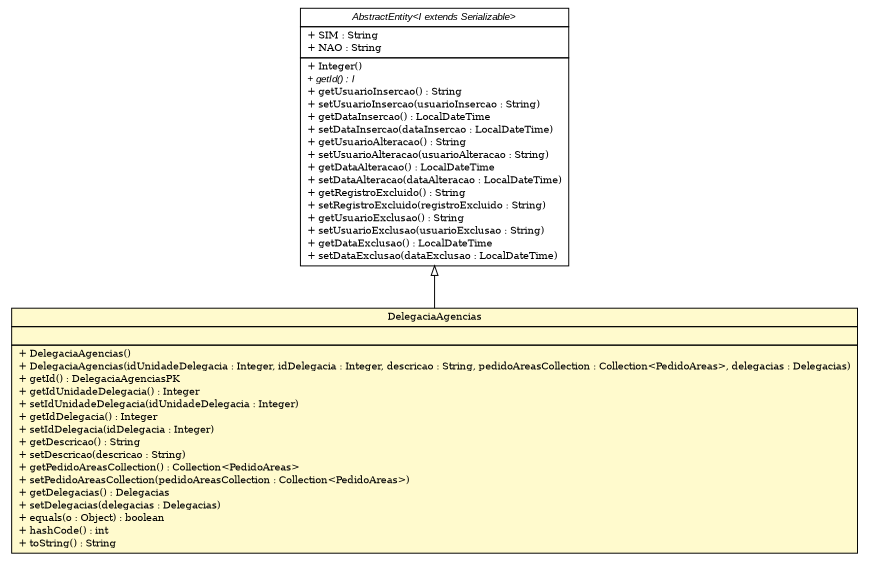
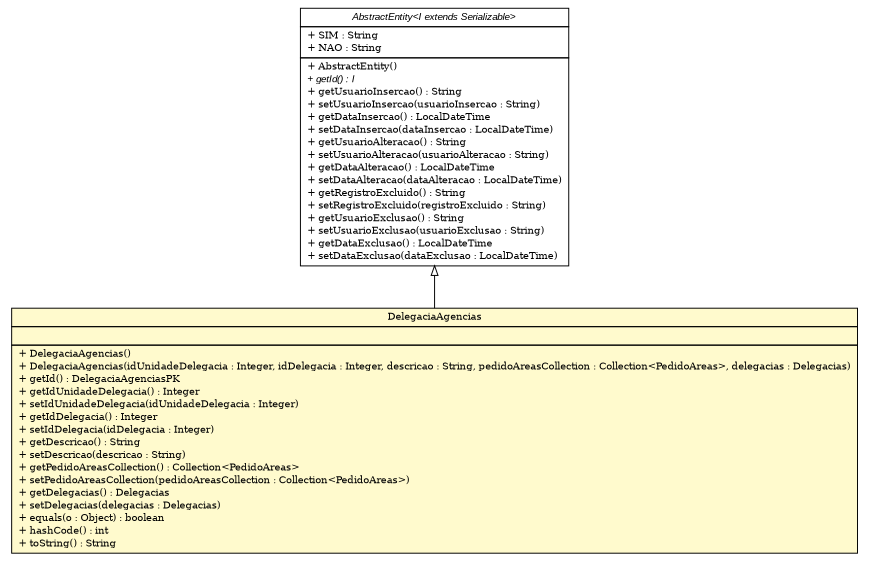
(335, 67) -> (352, 67)
